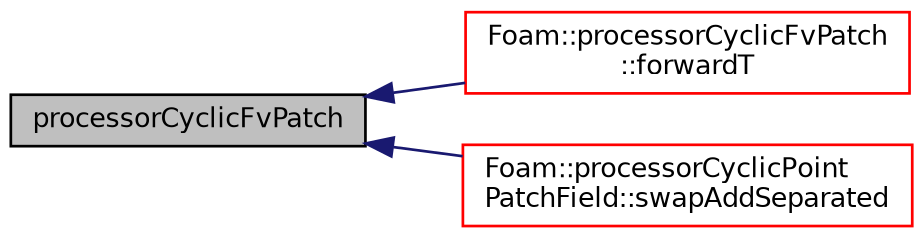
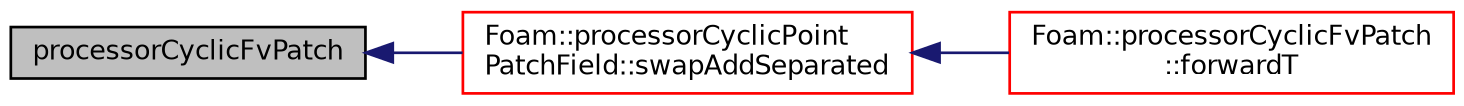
(429, 88) -> (974, 53)
